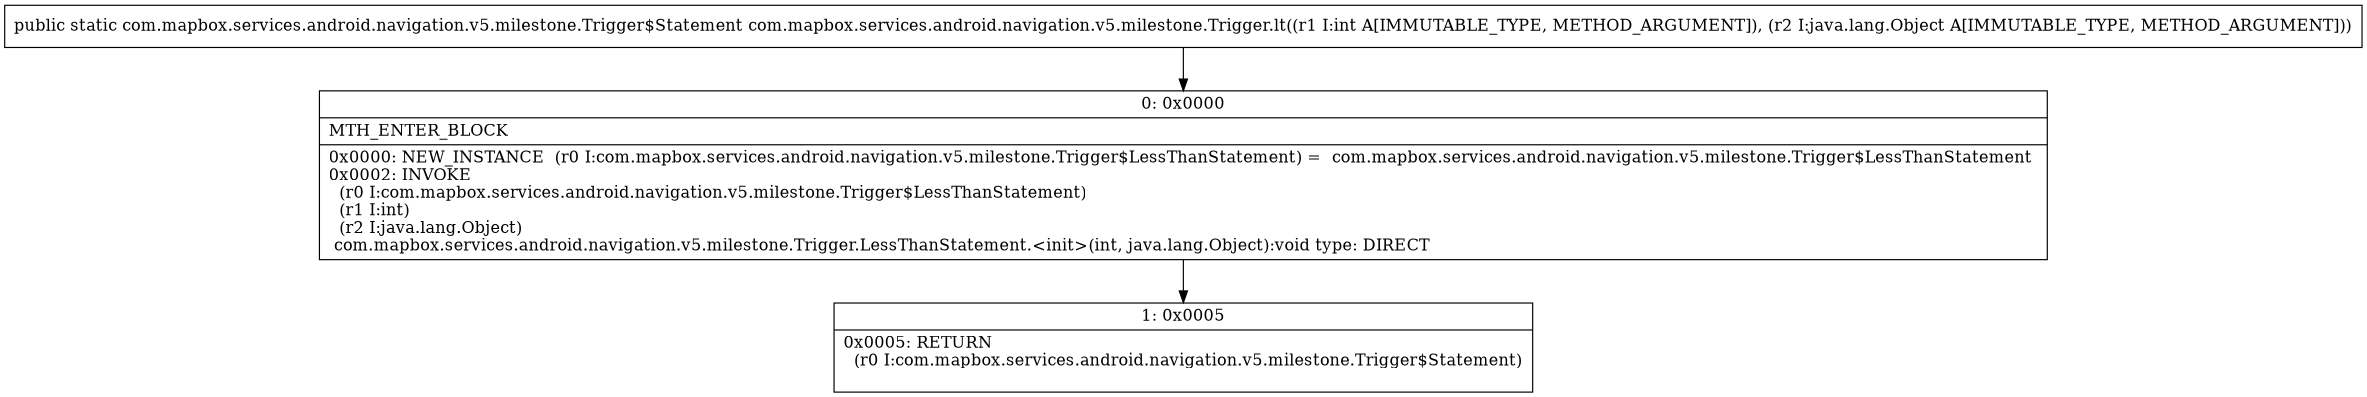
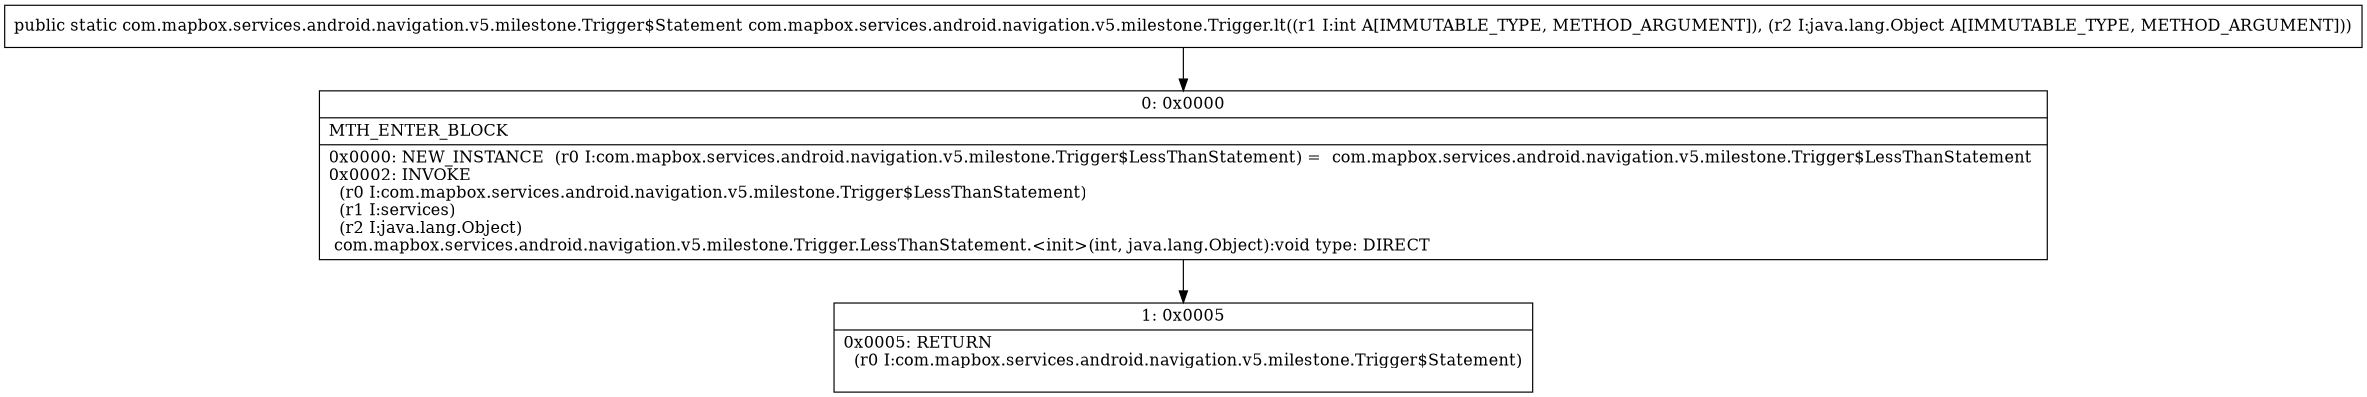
(370, 210) -> (393, 210)
